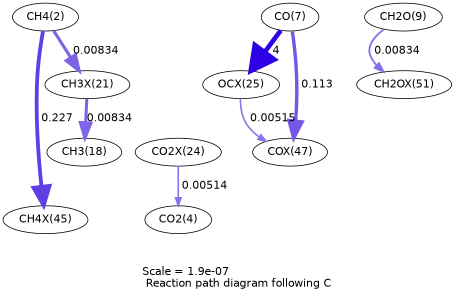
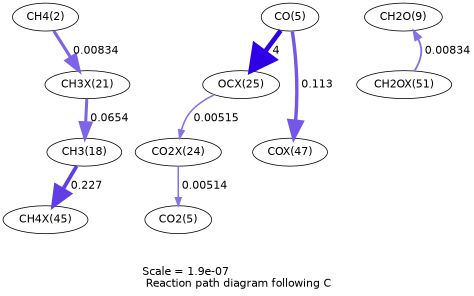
(290, 17) -> (290, 17)
(370, 46) -> (421, 55)
(37, 109) -> (70, 178)
(108, 118) -> (108, 118)
(245, 120) -> (194, 109)
(178, 220) -> (178, 220)
